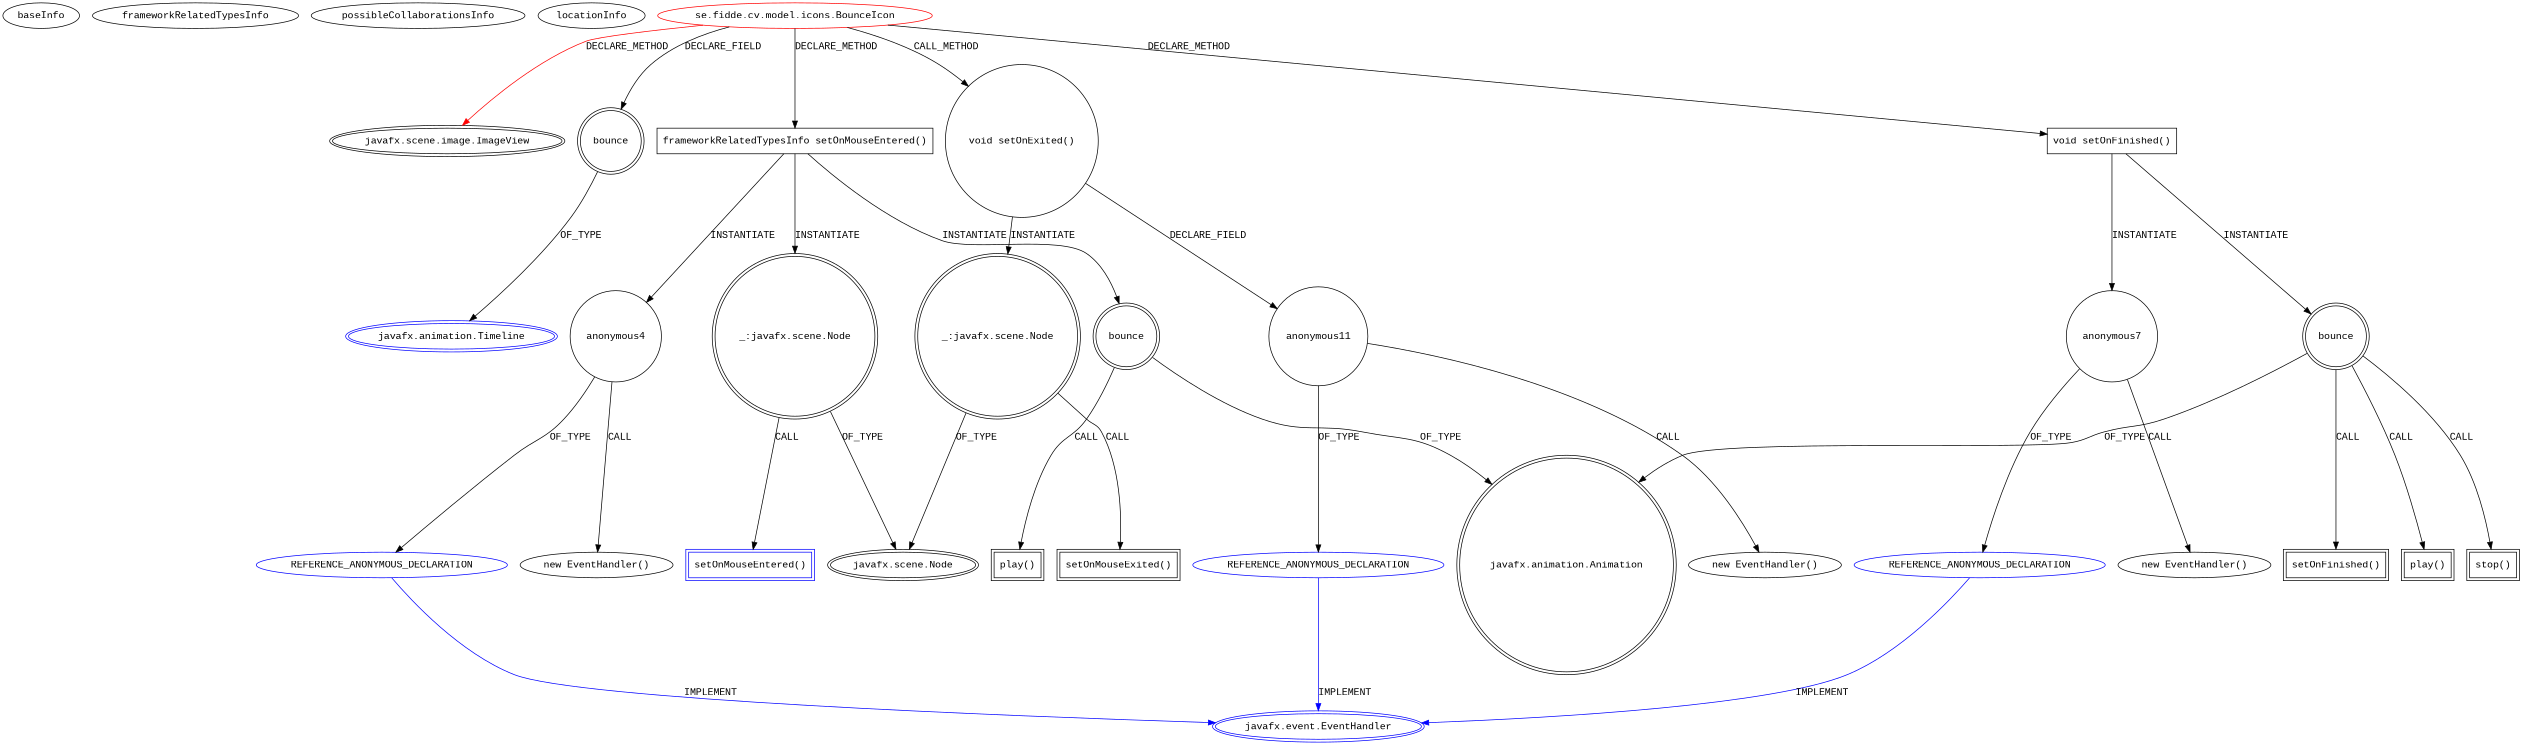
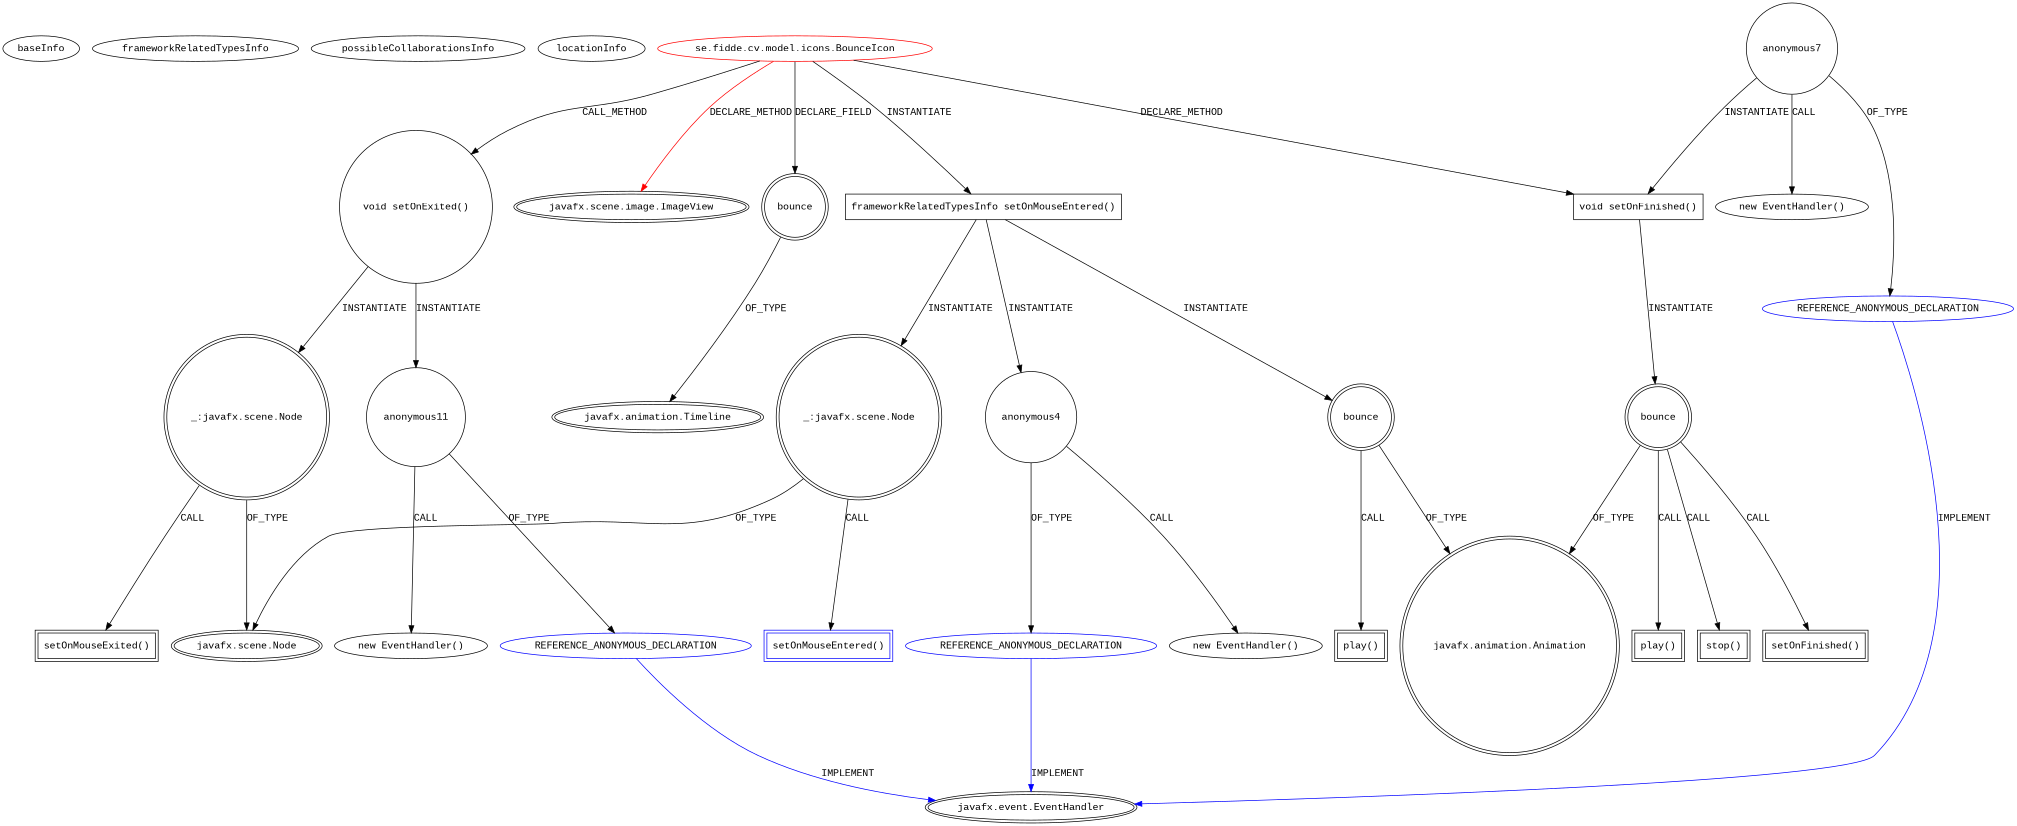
(836, 47) -> (919, 112)
(2112, 219) -> (1702, 130)
(1208, 235) -> (448, 309)
(452, 336) -> (658, 417)
(1318, 726) -> (1031, 807)
